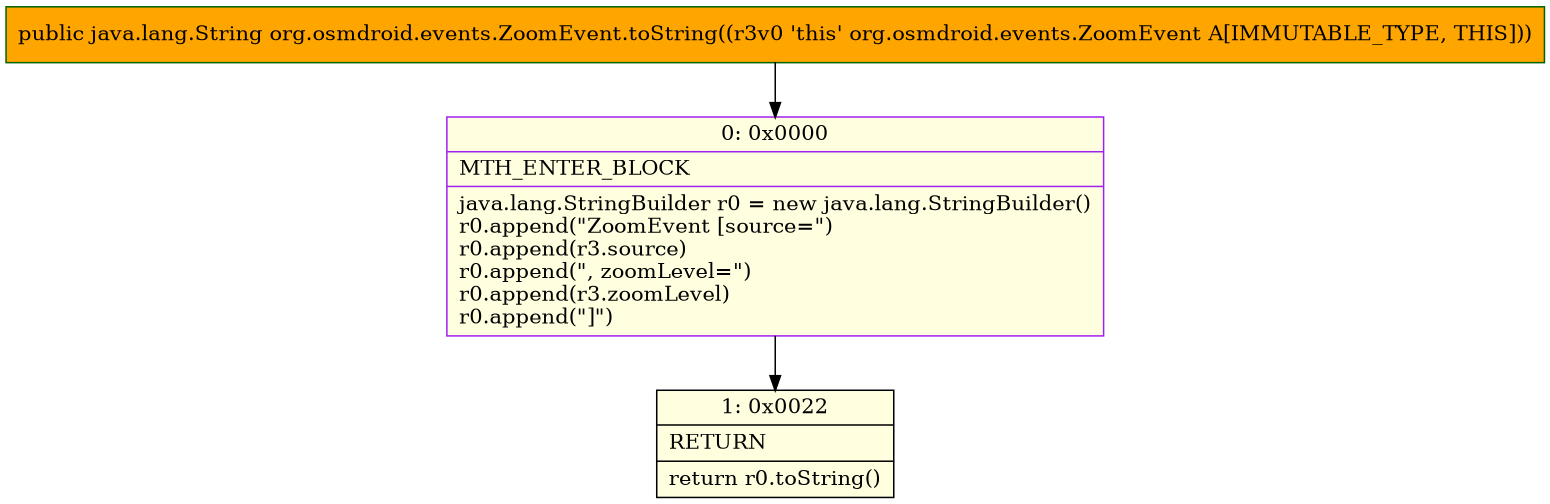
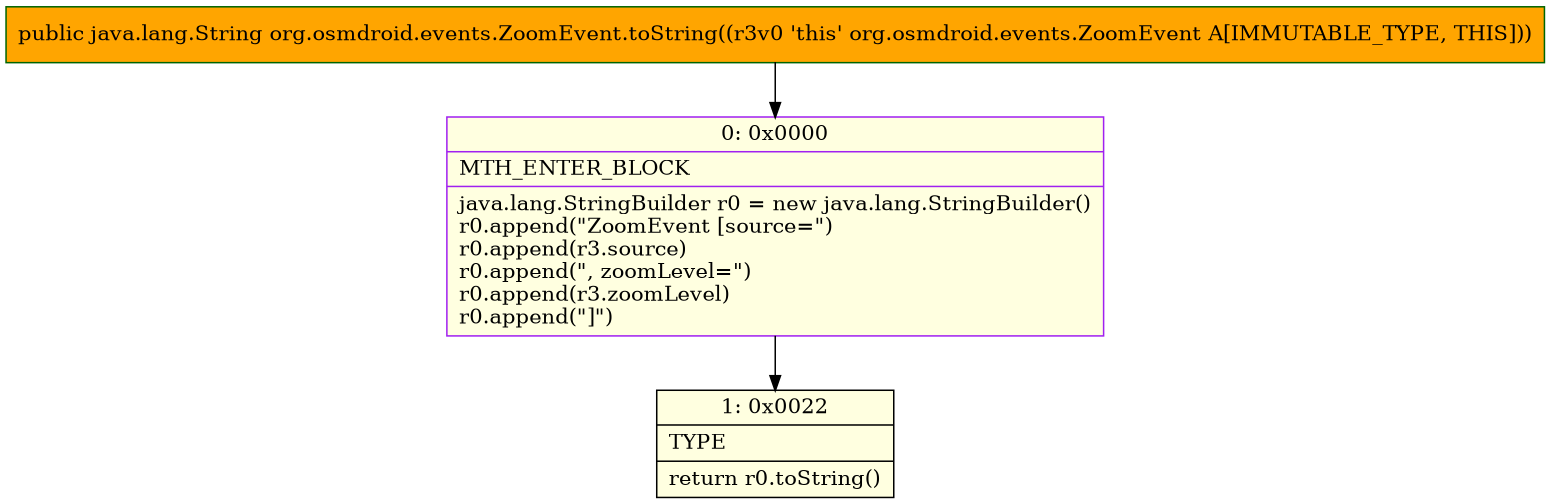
(718, 442) -> (698, 442)
